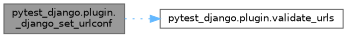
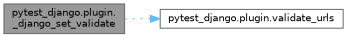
(64, 19) -> (64, 19)
